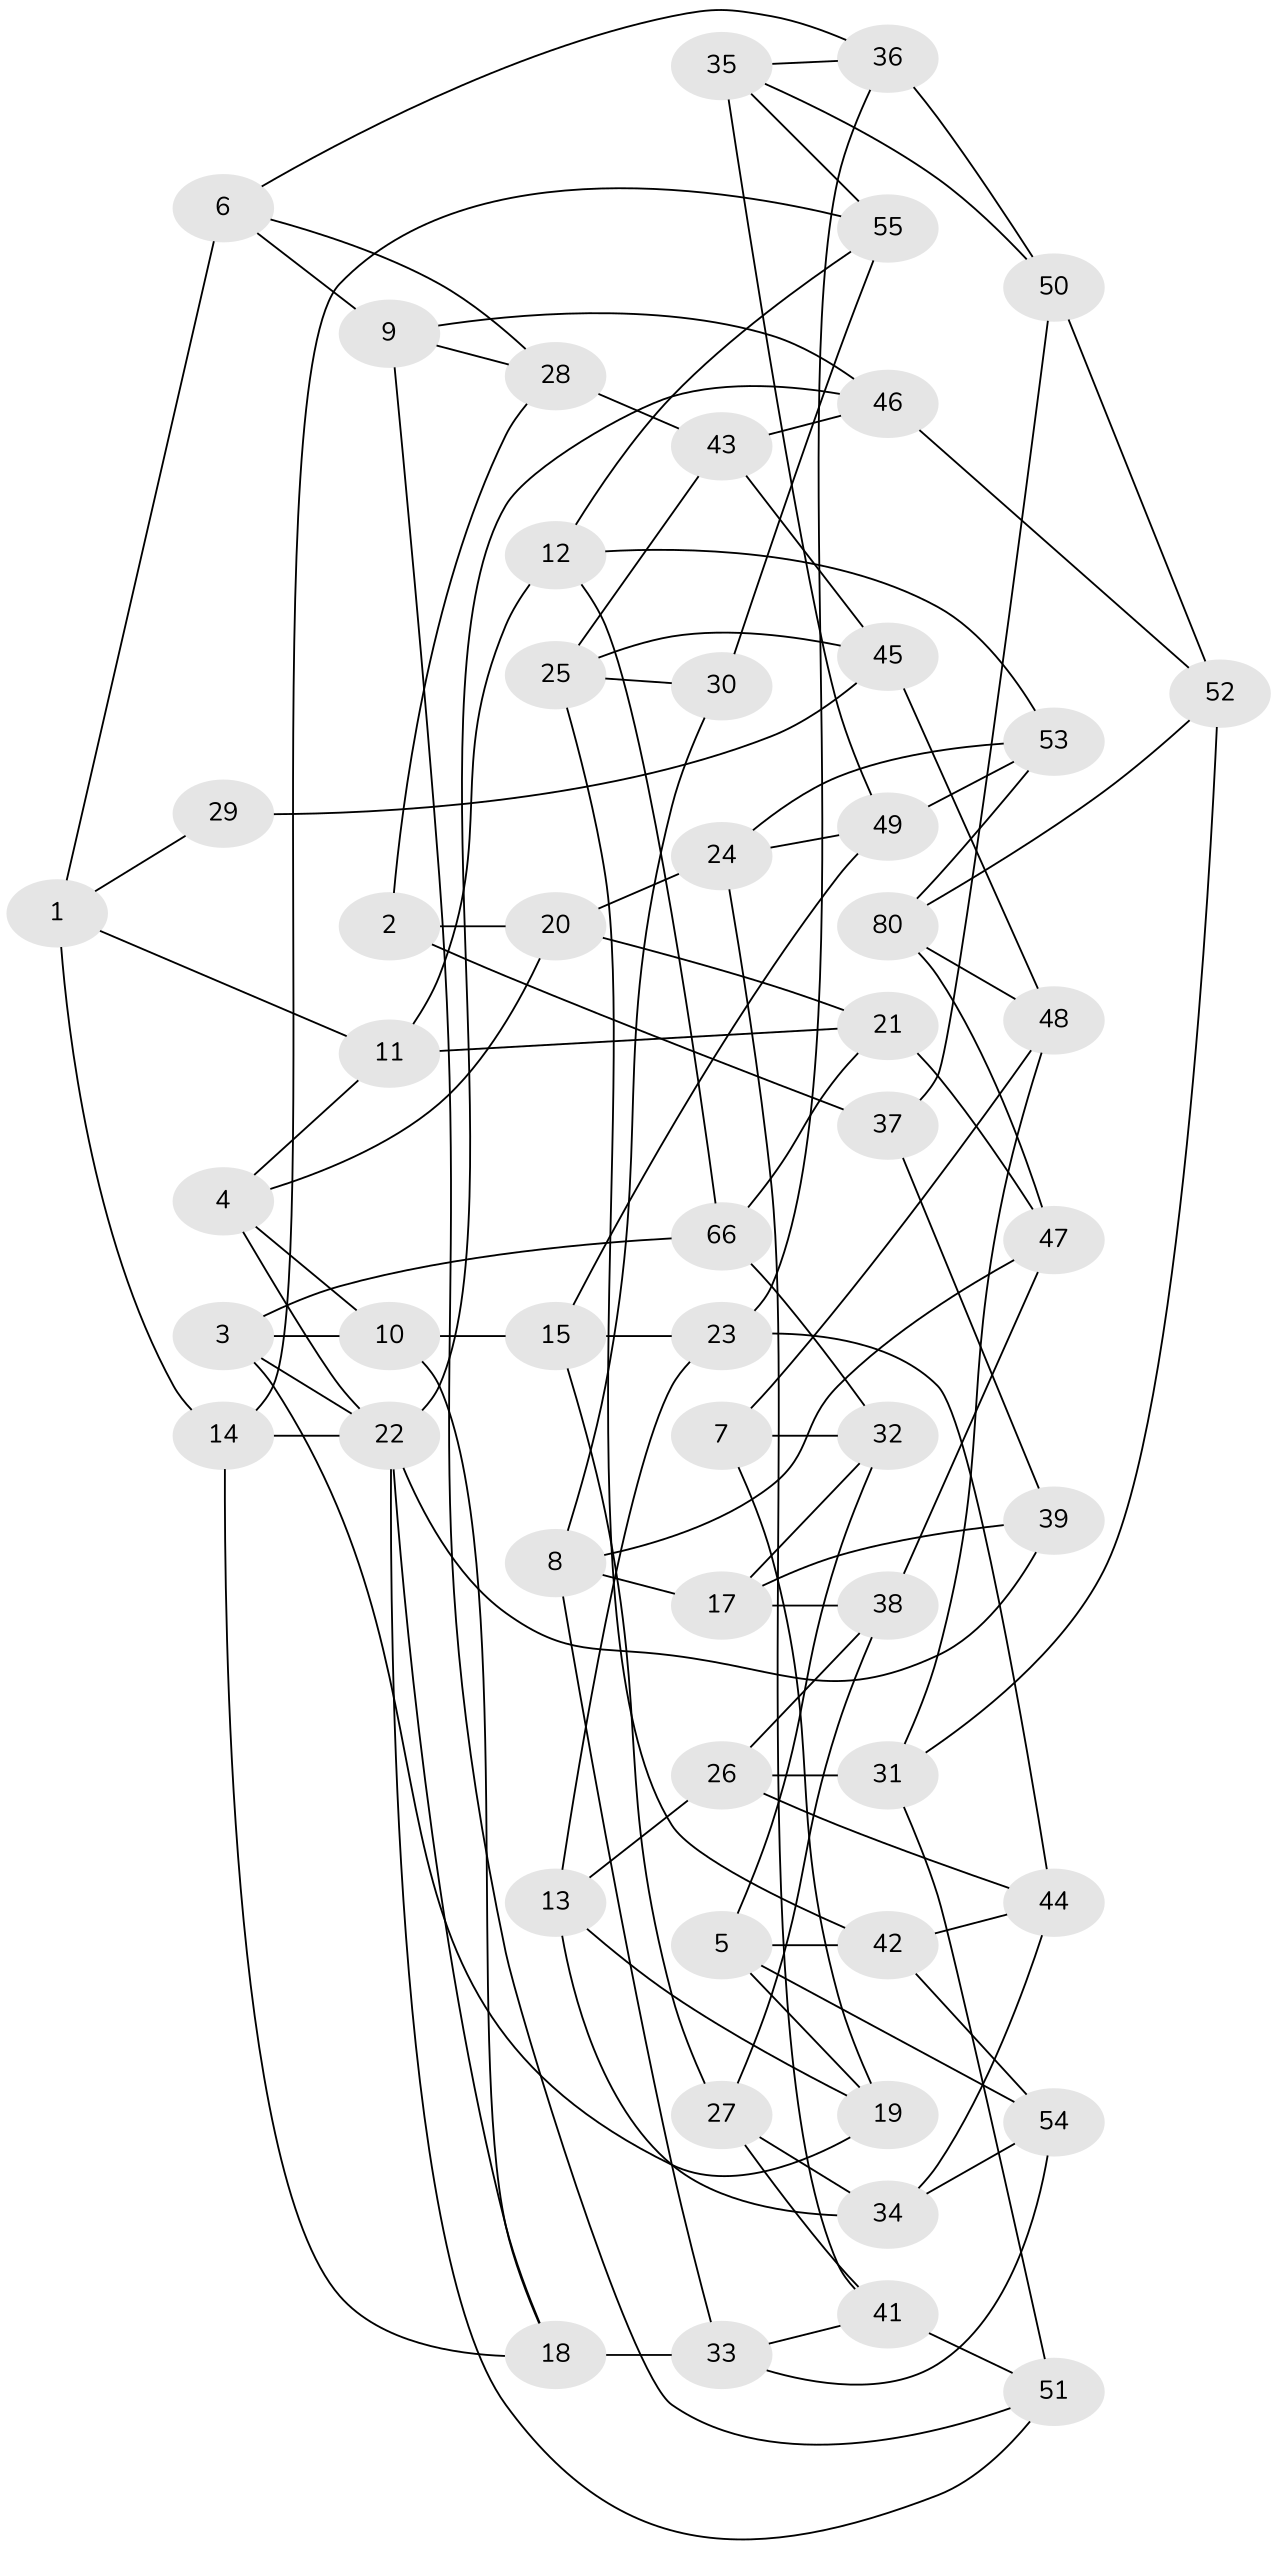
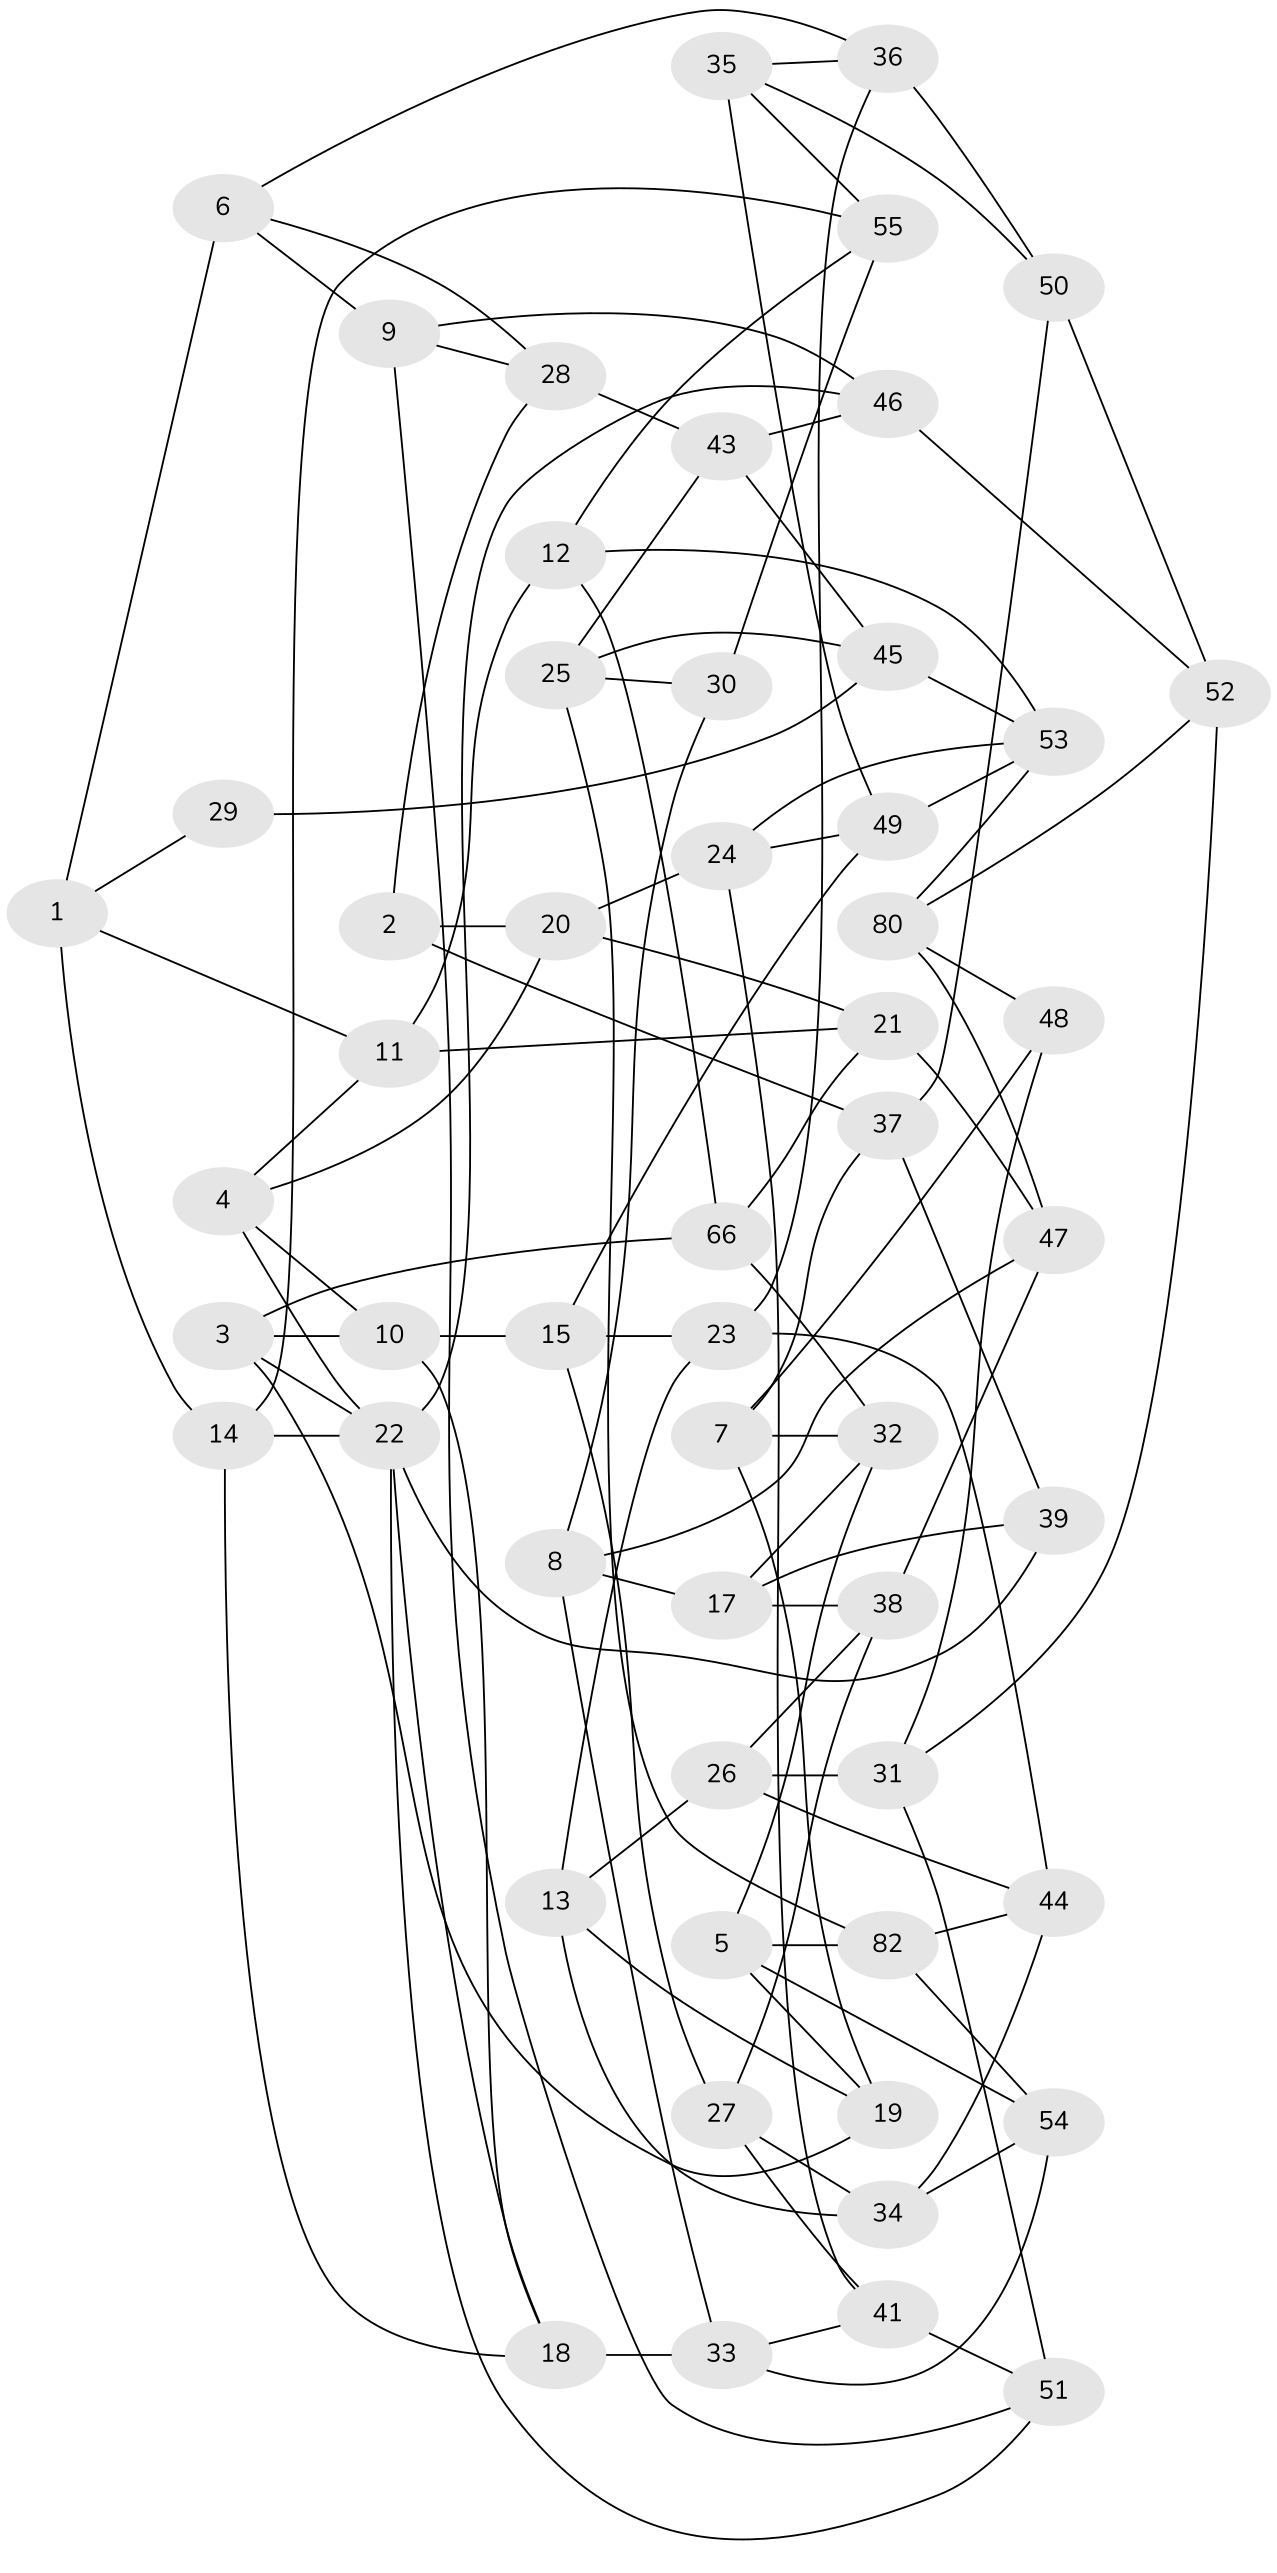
(964, 824) -> (971, 699)
none -> (807, 1282)
(888, 1945) -> (888, 1945)
